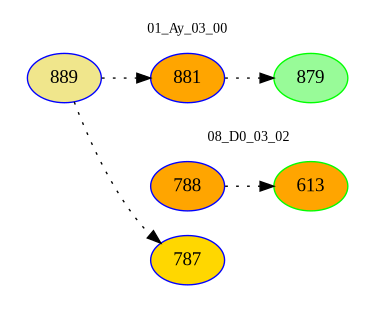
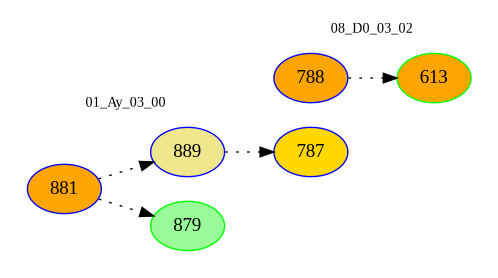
(119, 78) -> (120, 172)
